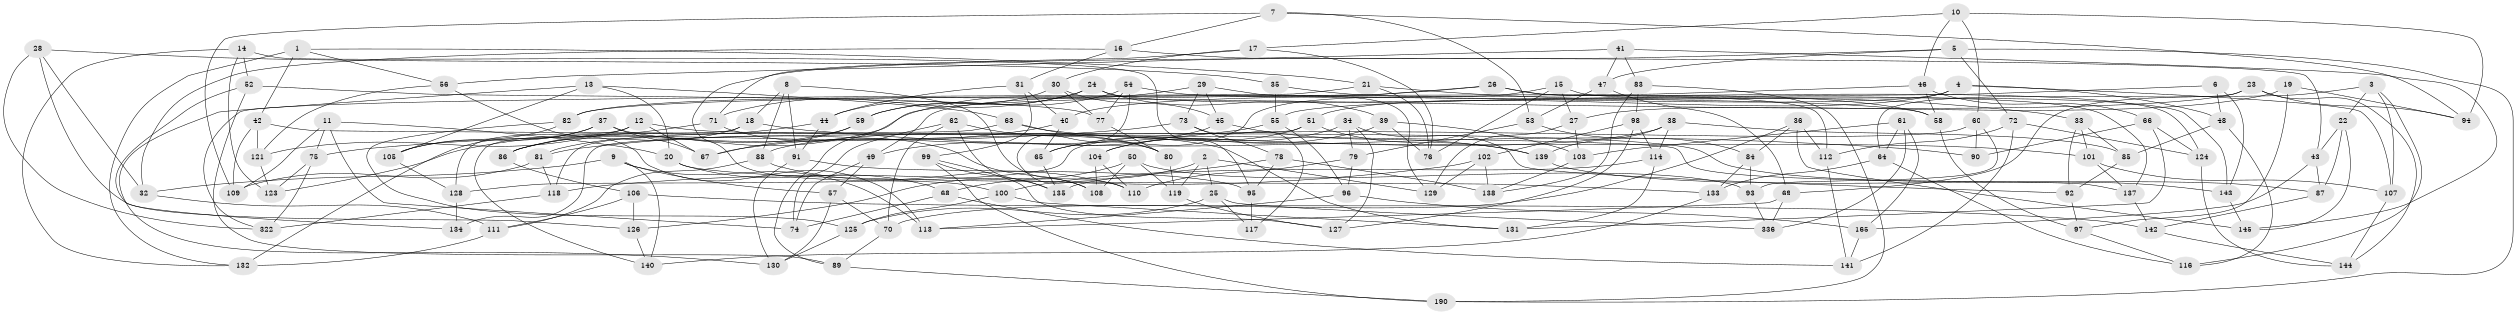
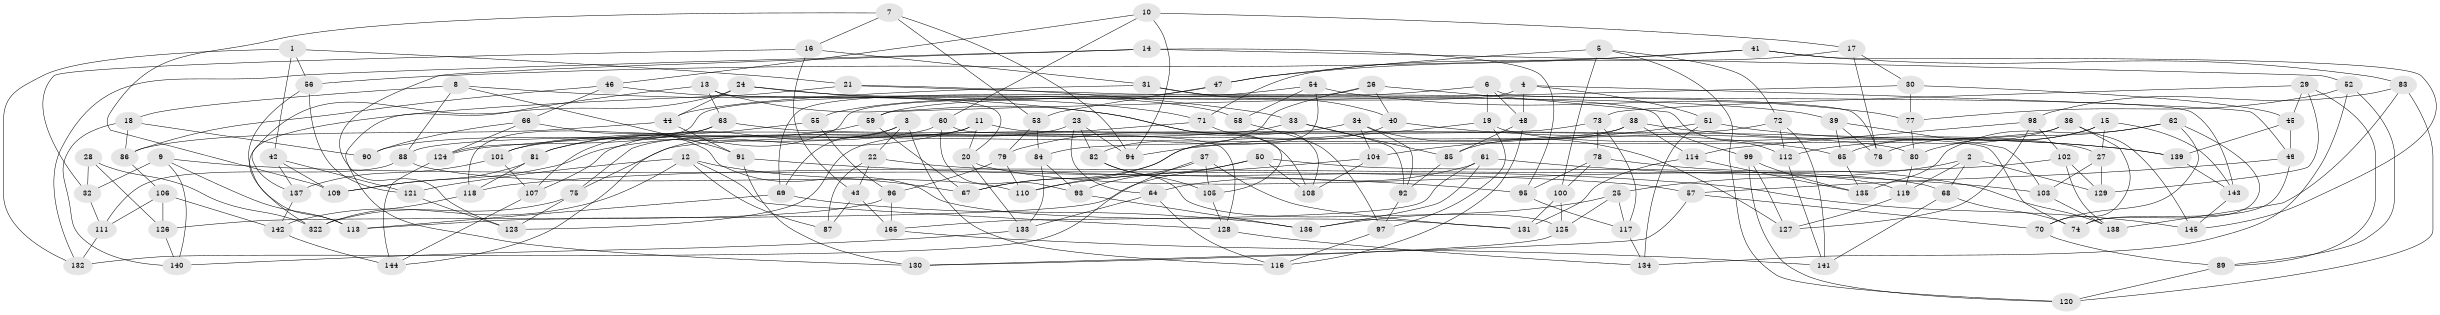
(1275, 85) -> none
none -> (1487, 108)
(2240, 211) -> (566, 208)
(1769, 230) -> (1306, 230)
none -> (1635, 248)
(1441, 302) -> (2066, 302)
